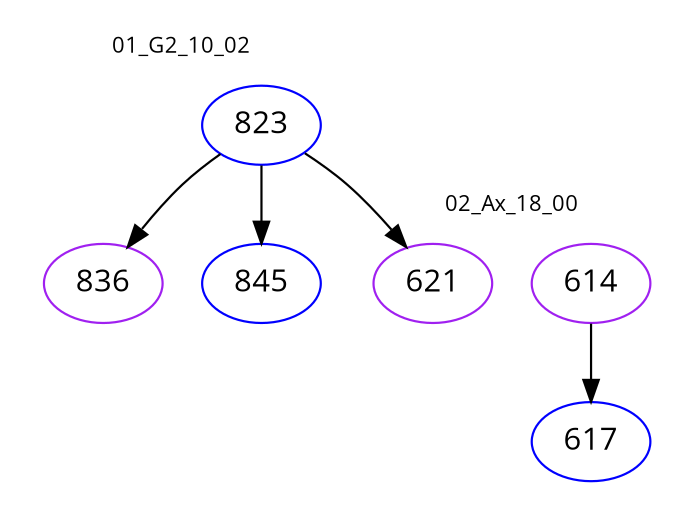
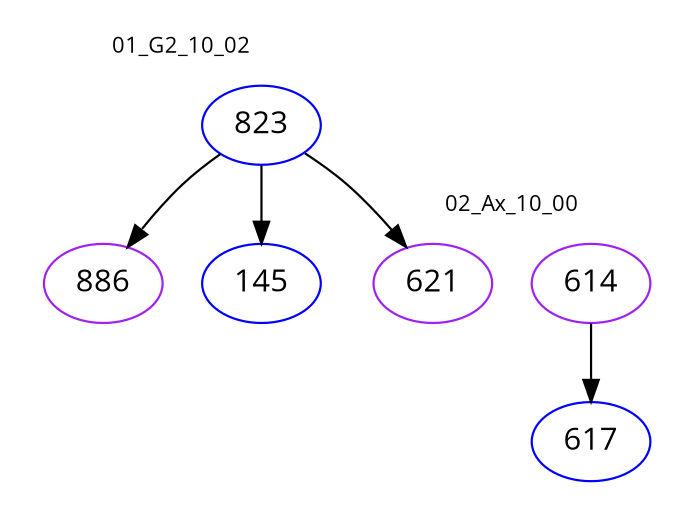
(512, 205) -> (512, 205)
(103, 283) -> (103, 283)
(261, 283) -> (261, 283)
